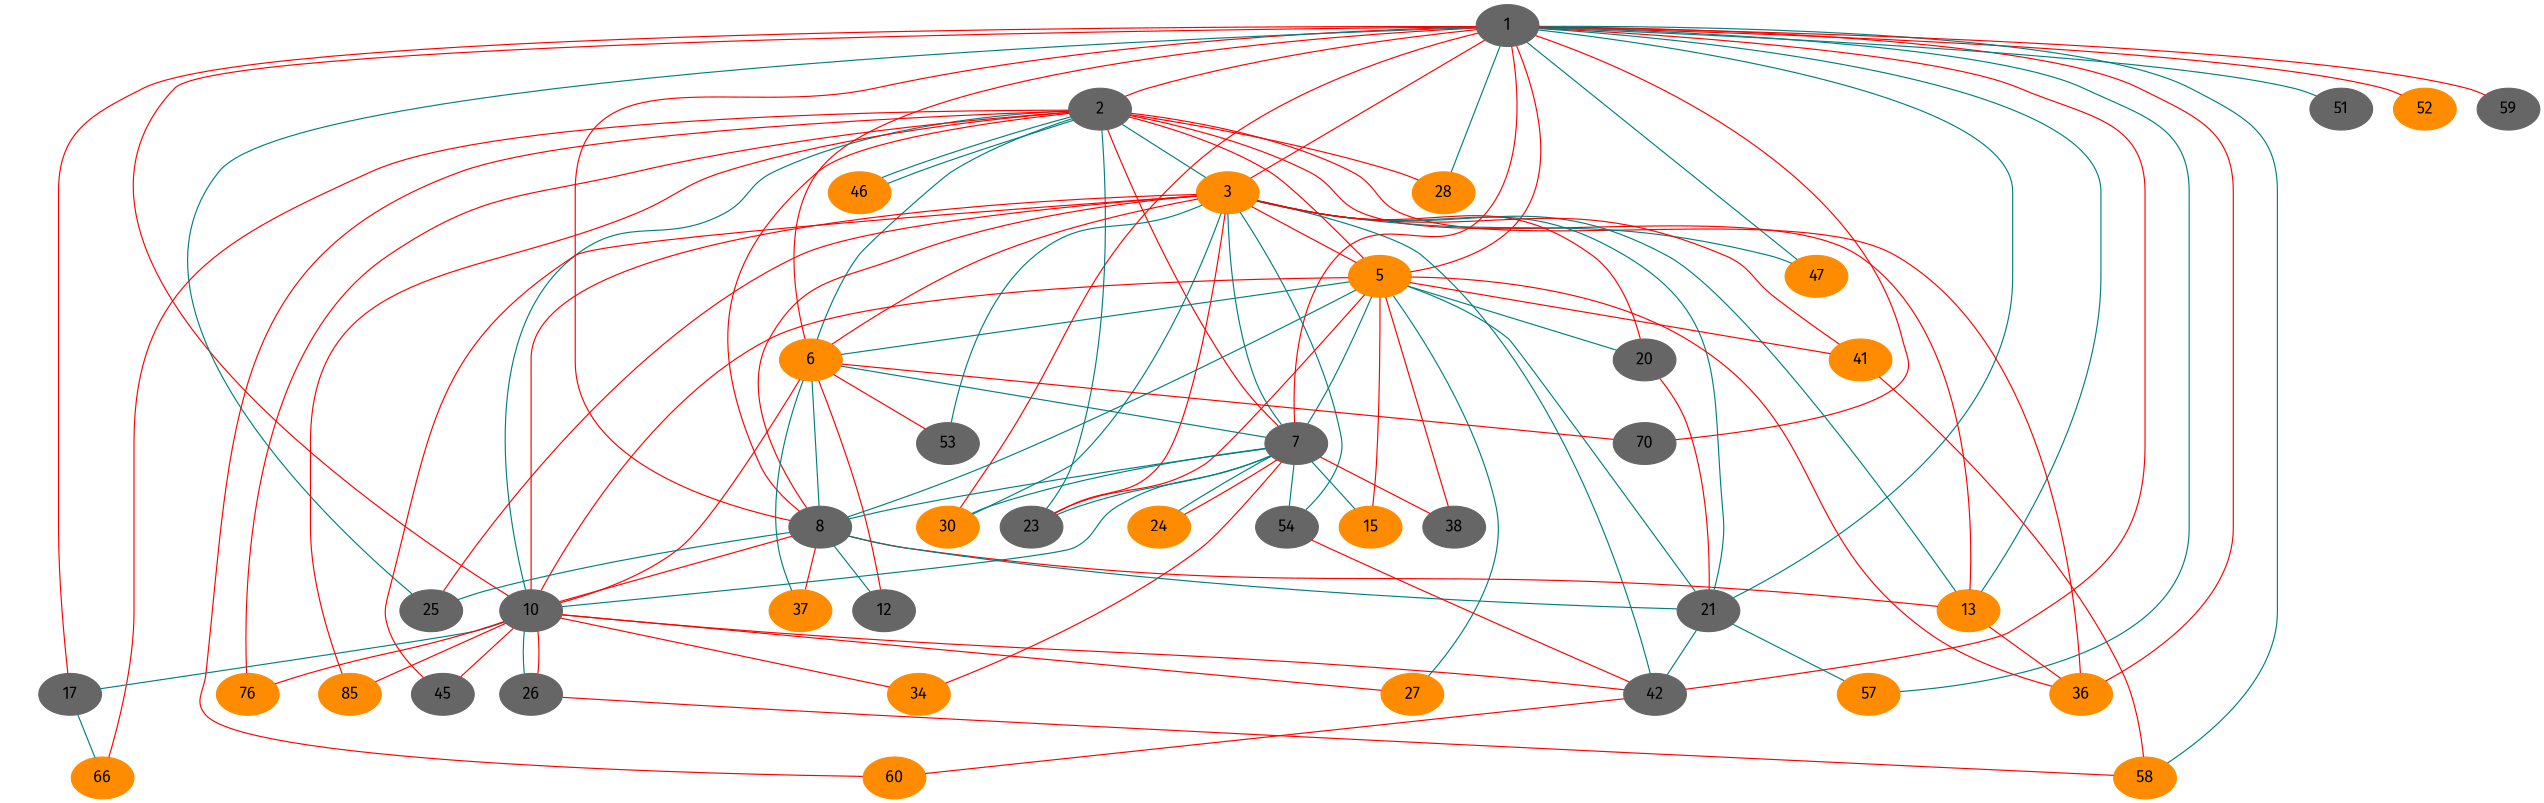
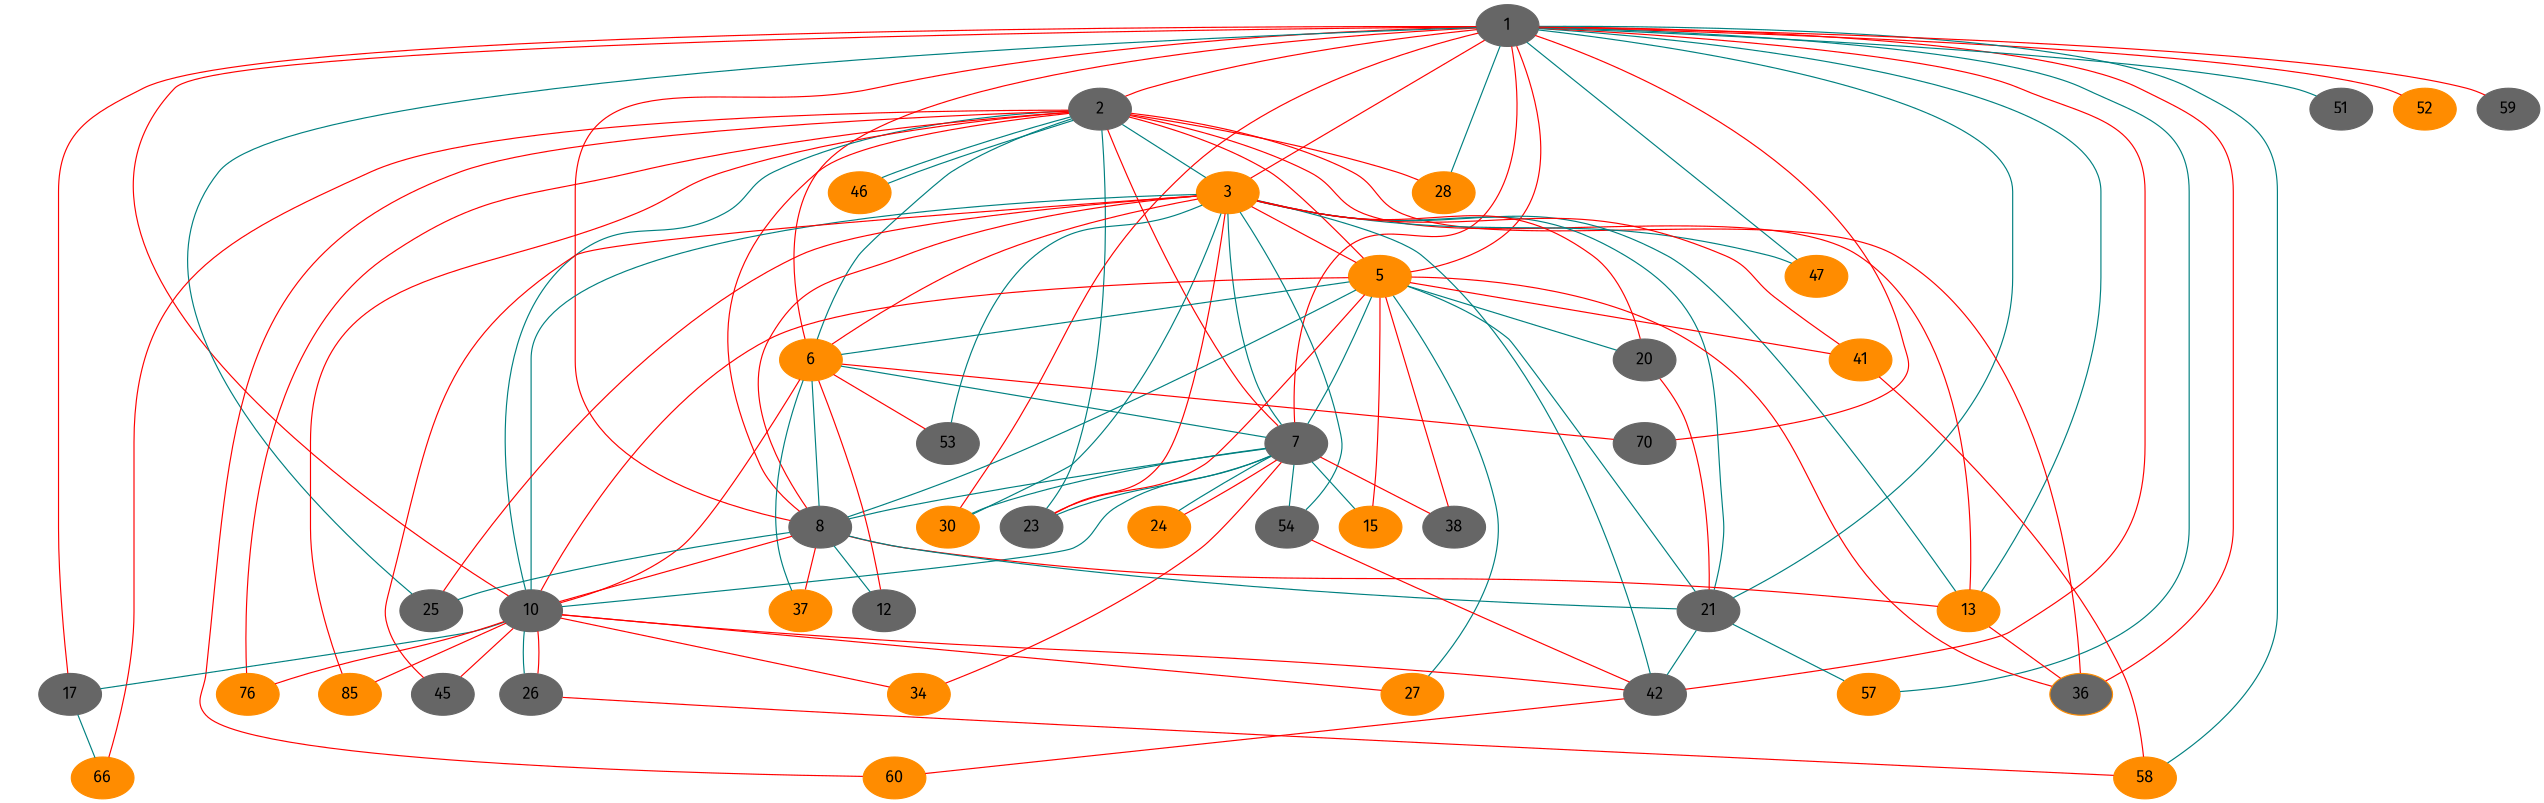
(728, 242) -> (728, 242)
(2081, 694) -> (2081, 694)
